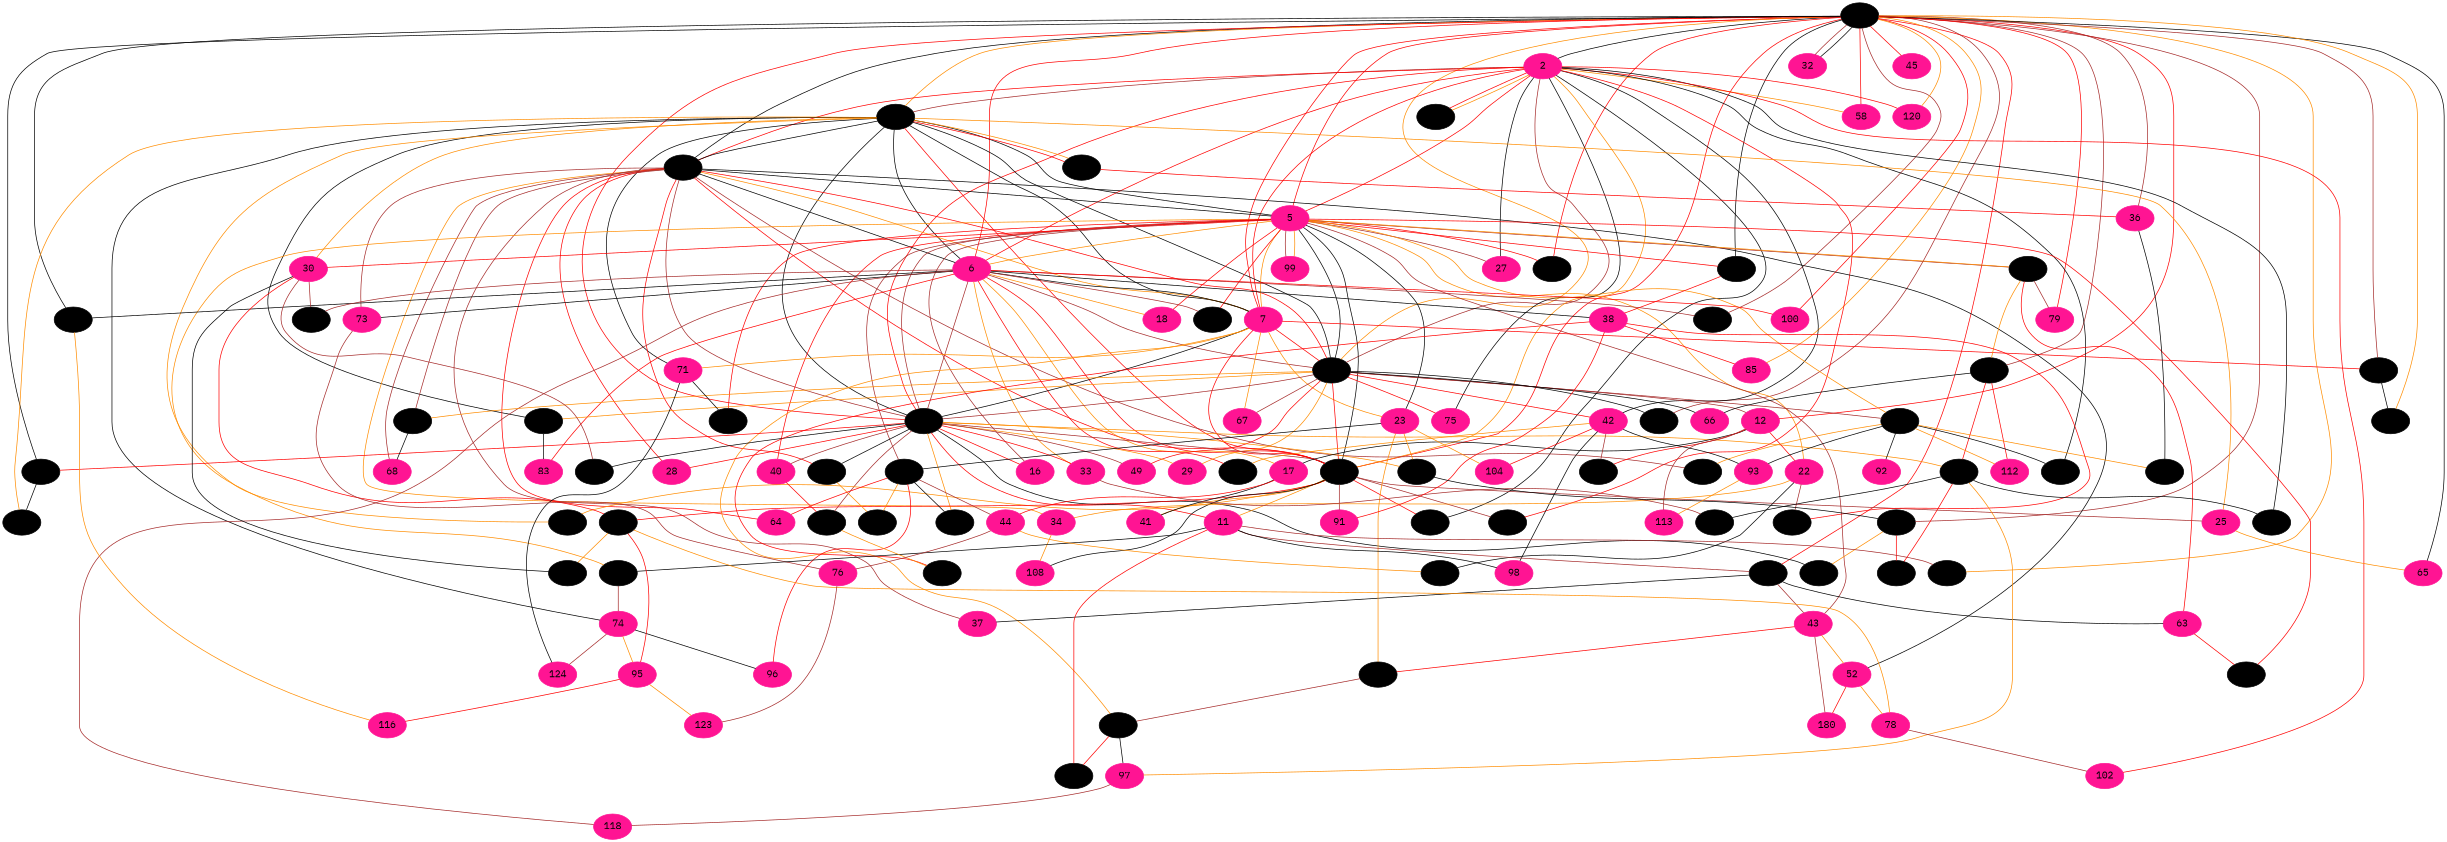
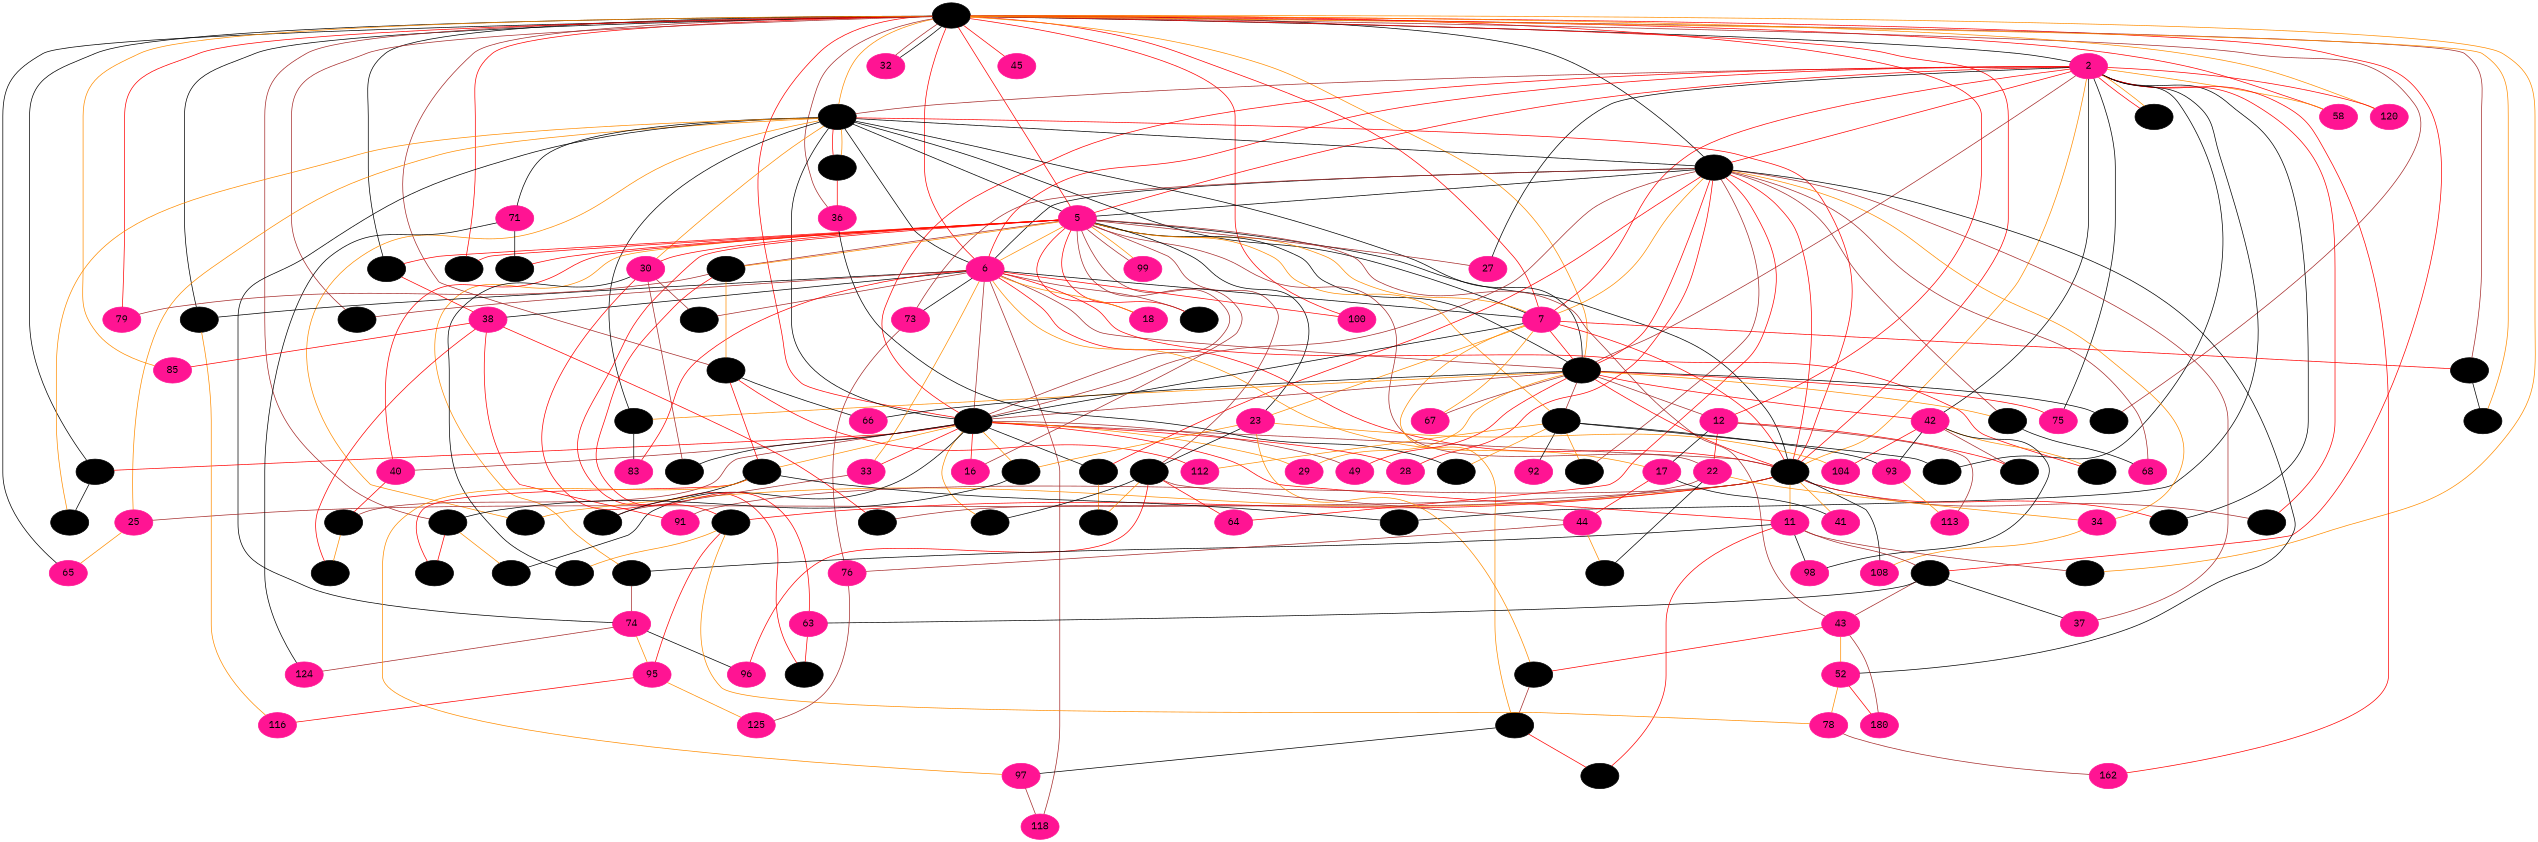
(1652, 317) -> (1393, 367)
(977, 356) -> none
(703, 725) -> (756, 725)
(2105, 776) -> (2108, 776)
